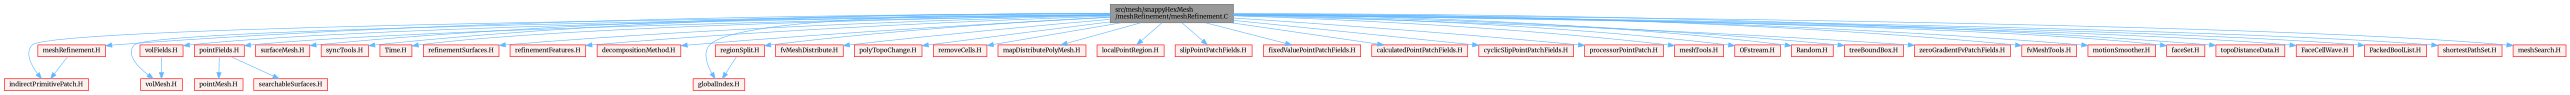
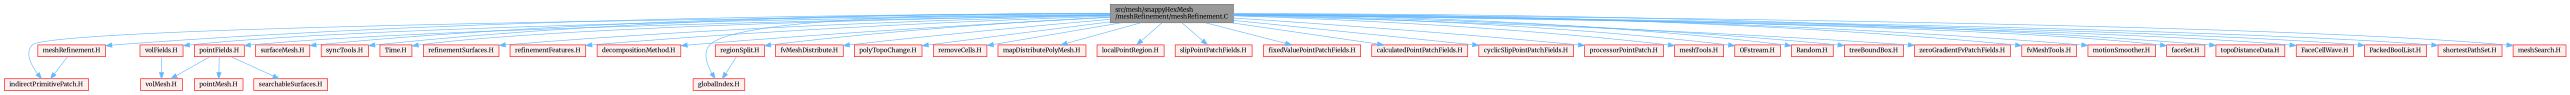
(603, 23) -> (193, 66)
